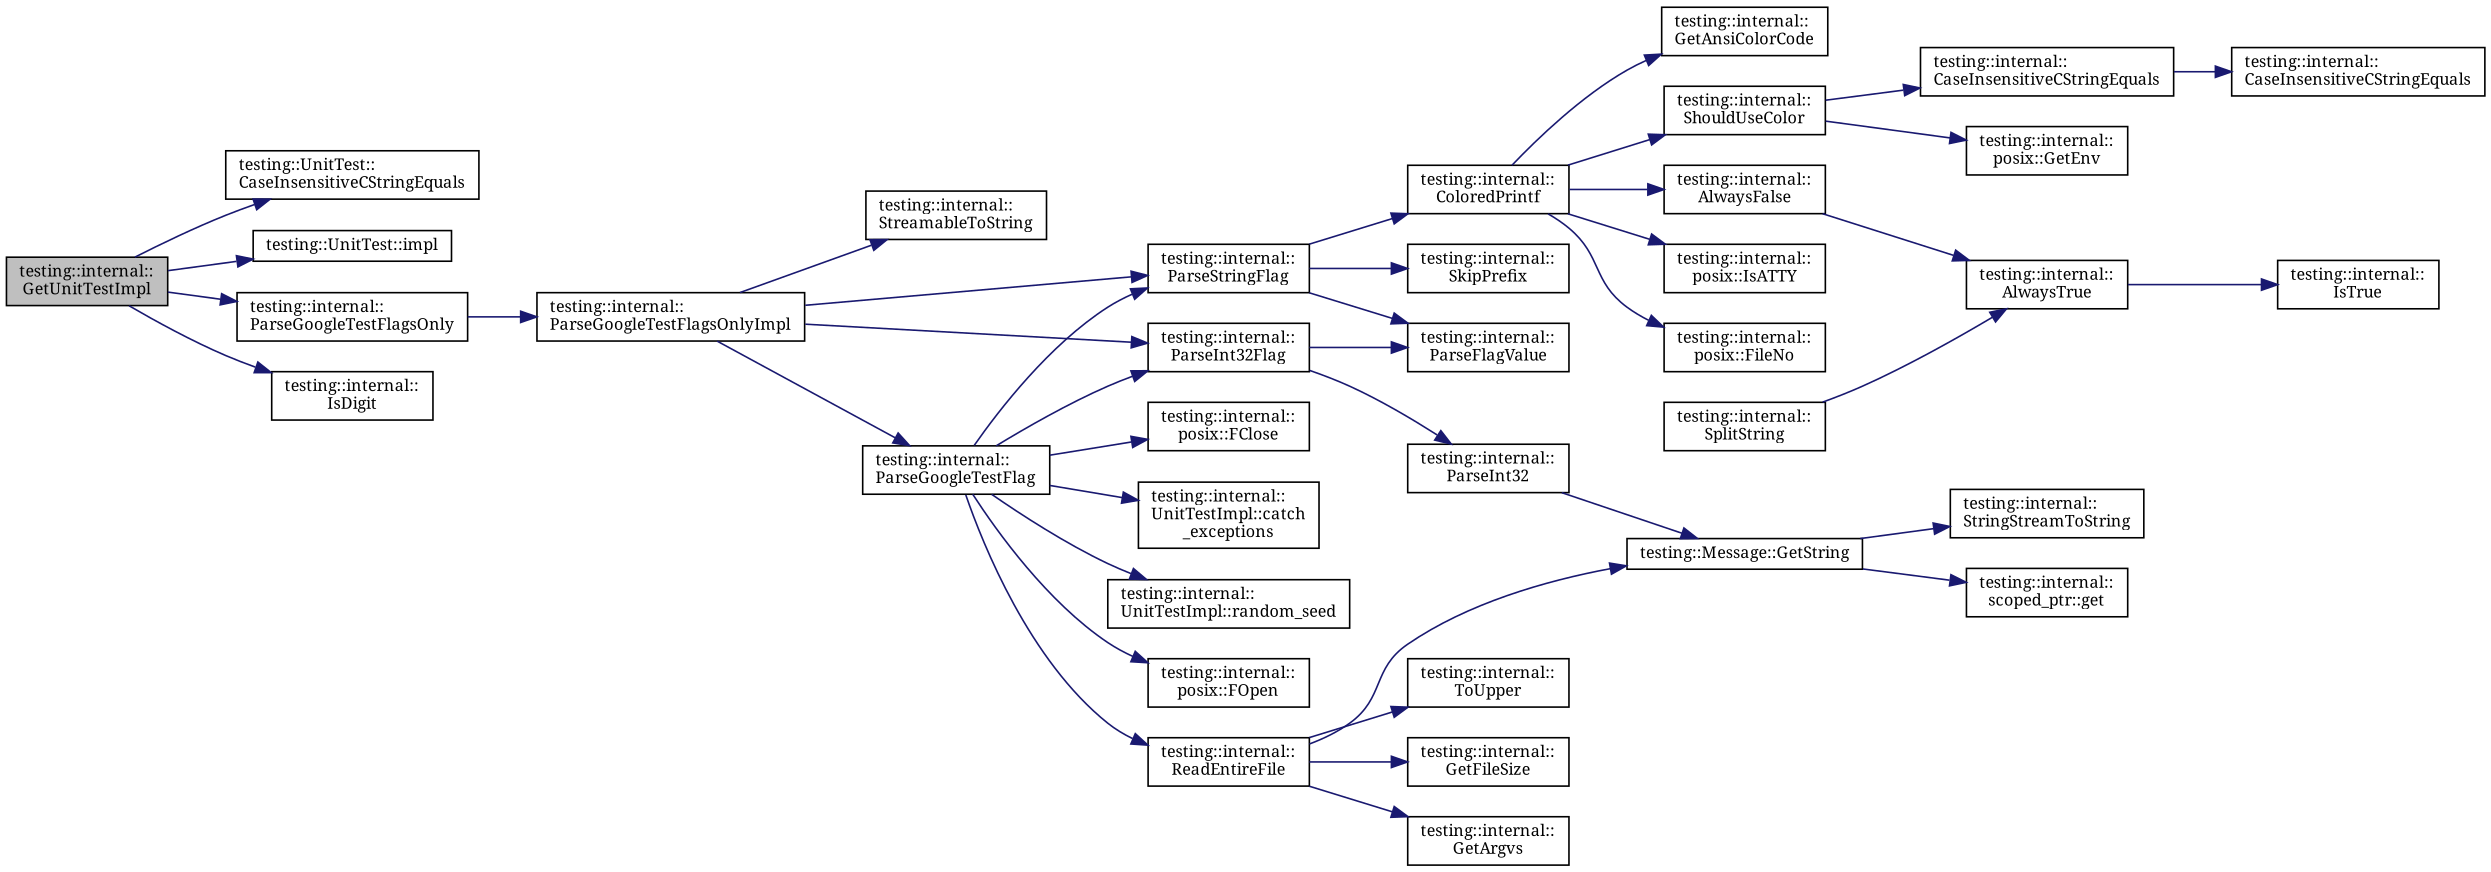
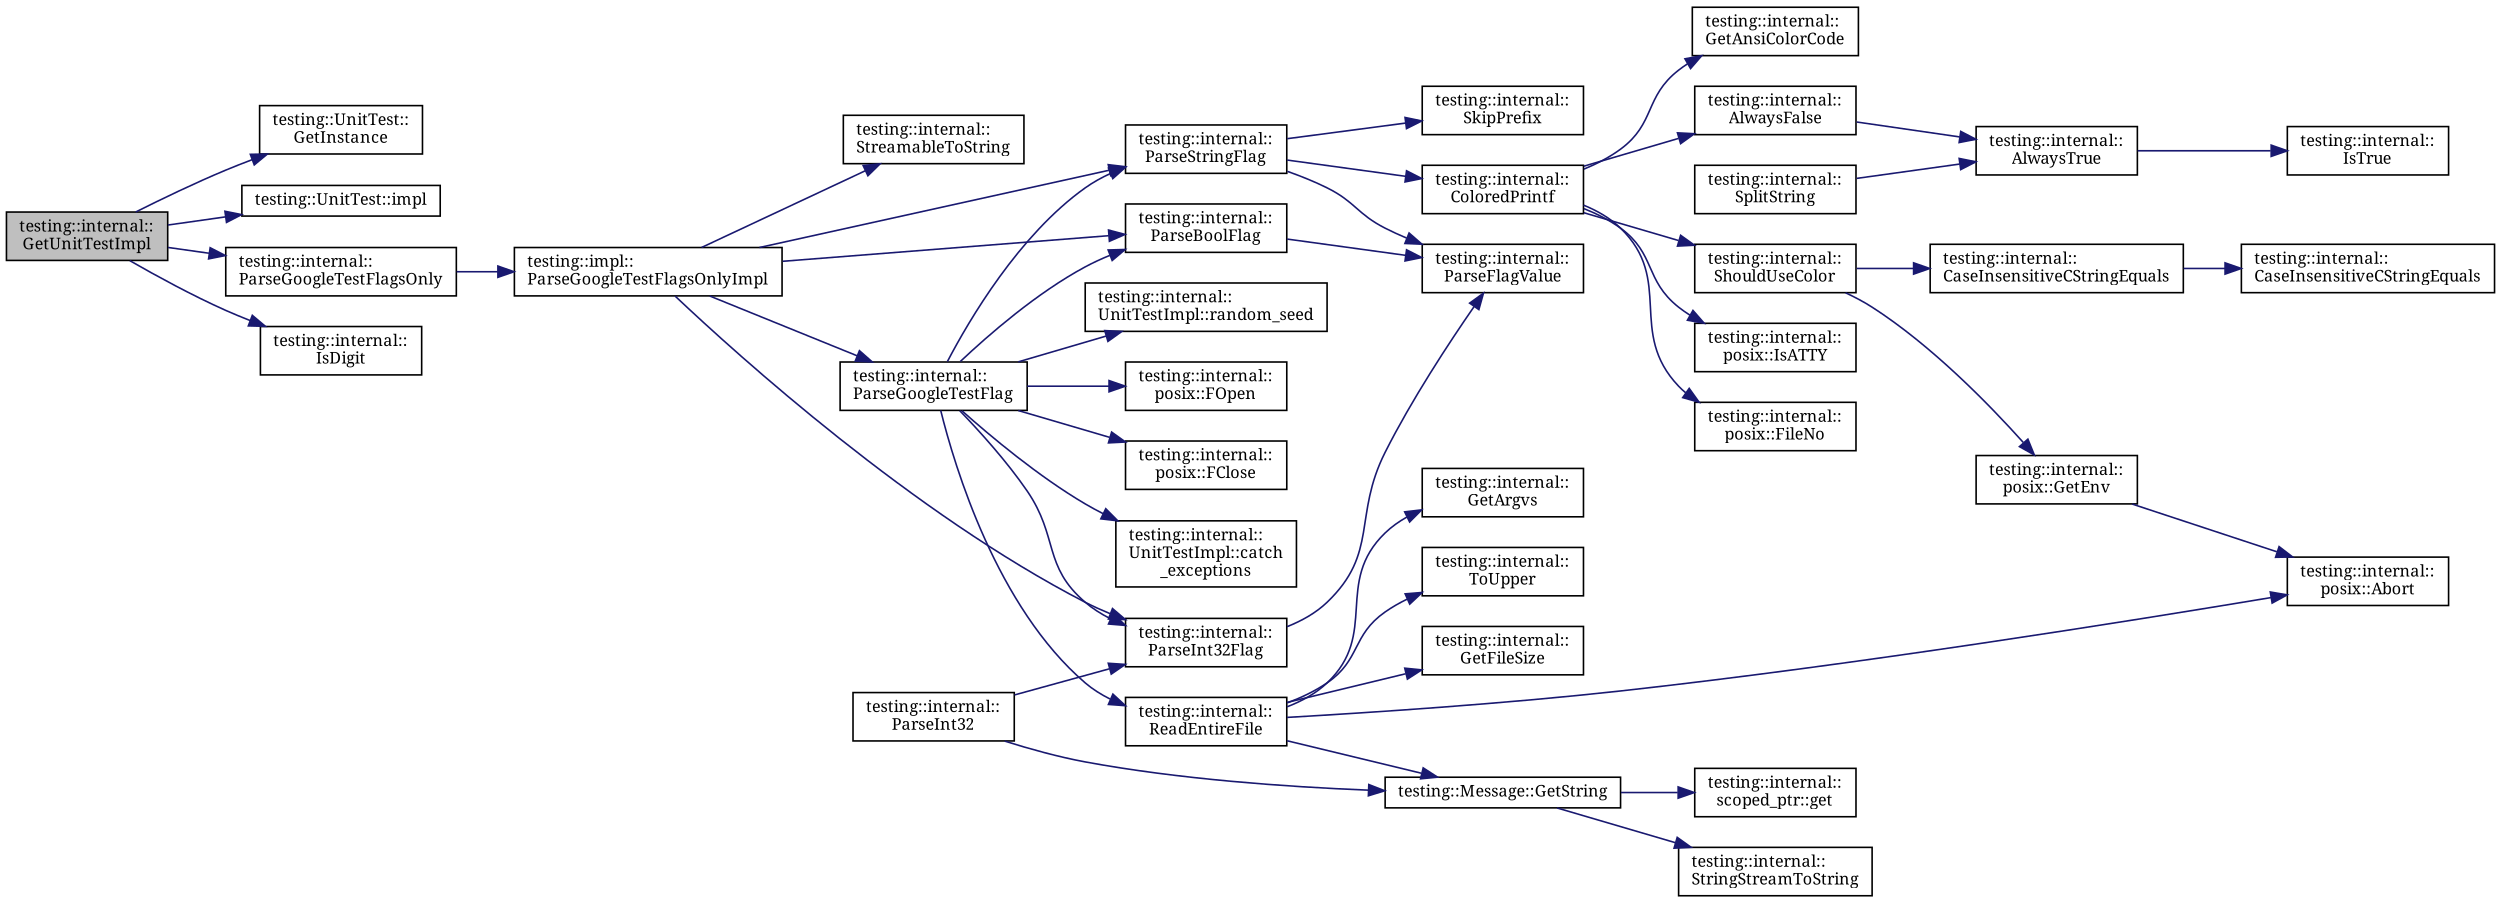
(352, 175) -> (341, 130)
none -> (1206, 228)
(671, 317) -> (648, 272)
(1375, 399) -> (1062, 682)
none -> (2368, 581)
